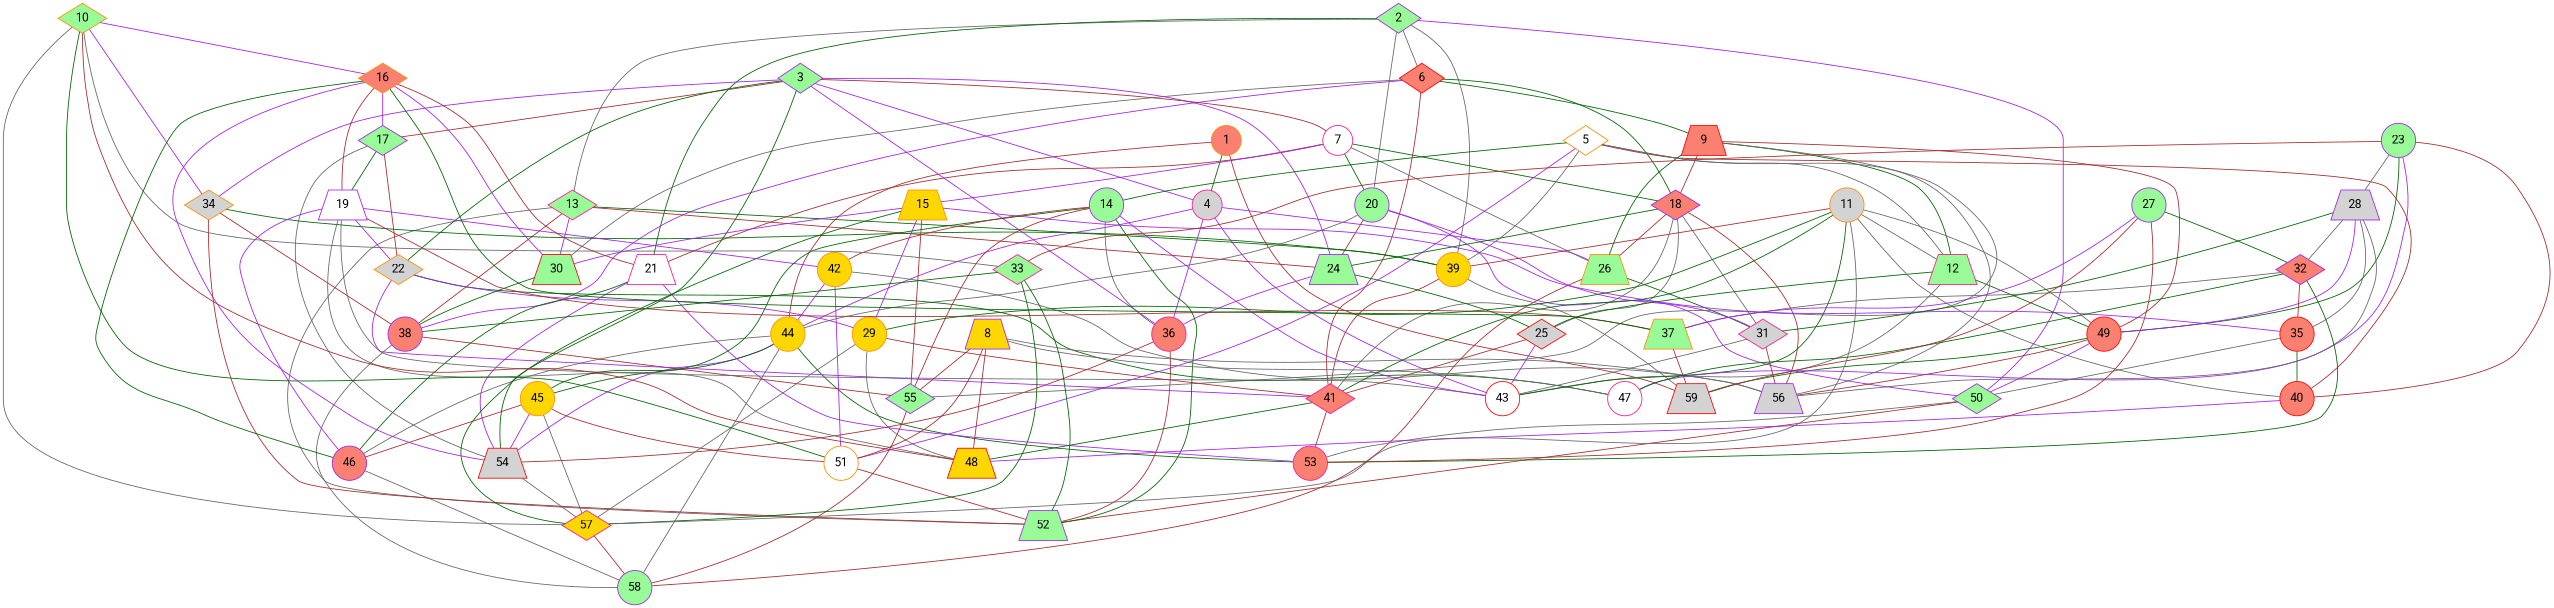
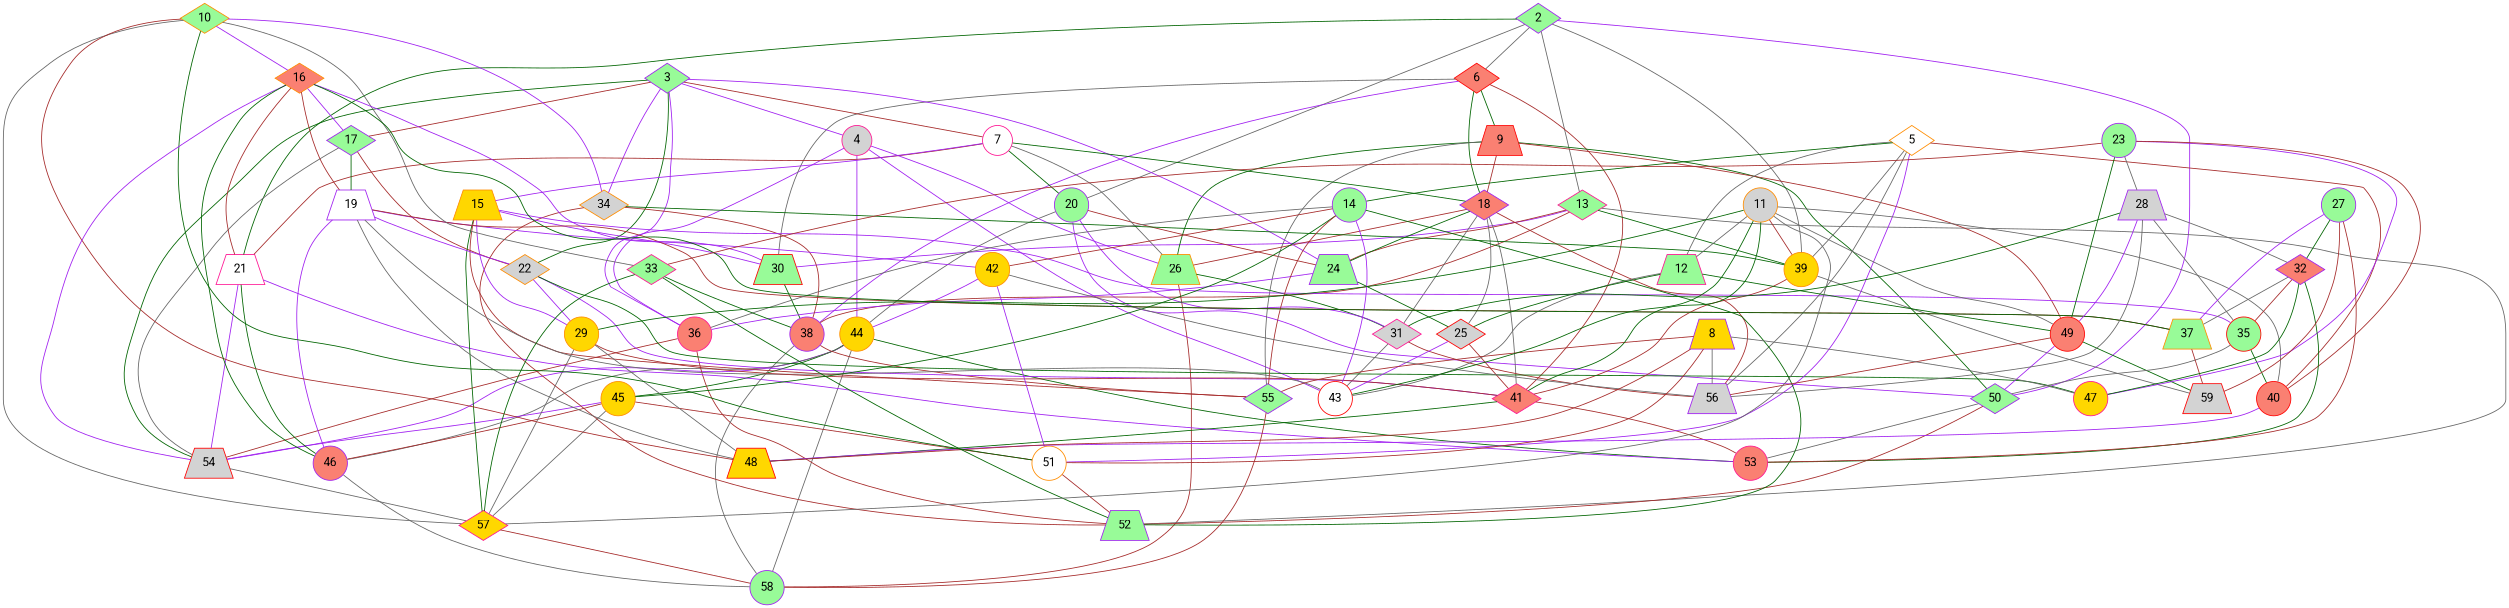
(1226, 140) -> none
(1912, 184) -> (1801, 201)
(2297, 334) -> (2244, 334)
(1625, 399) -> (2091, 399)
